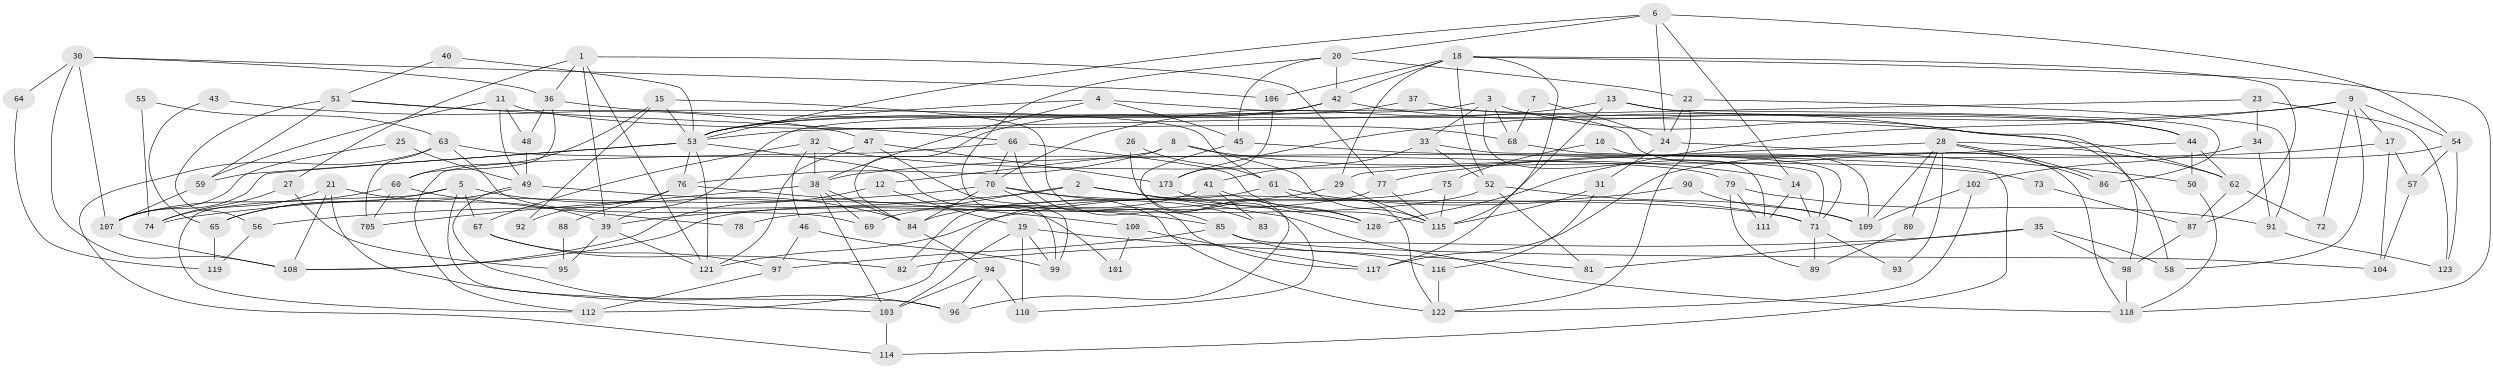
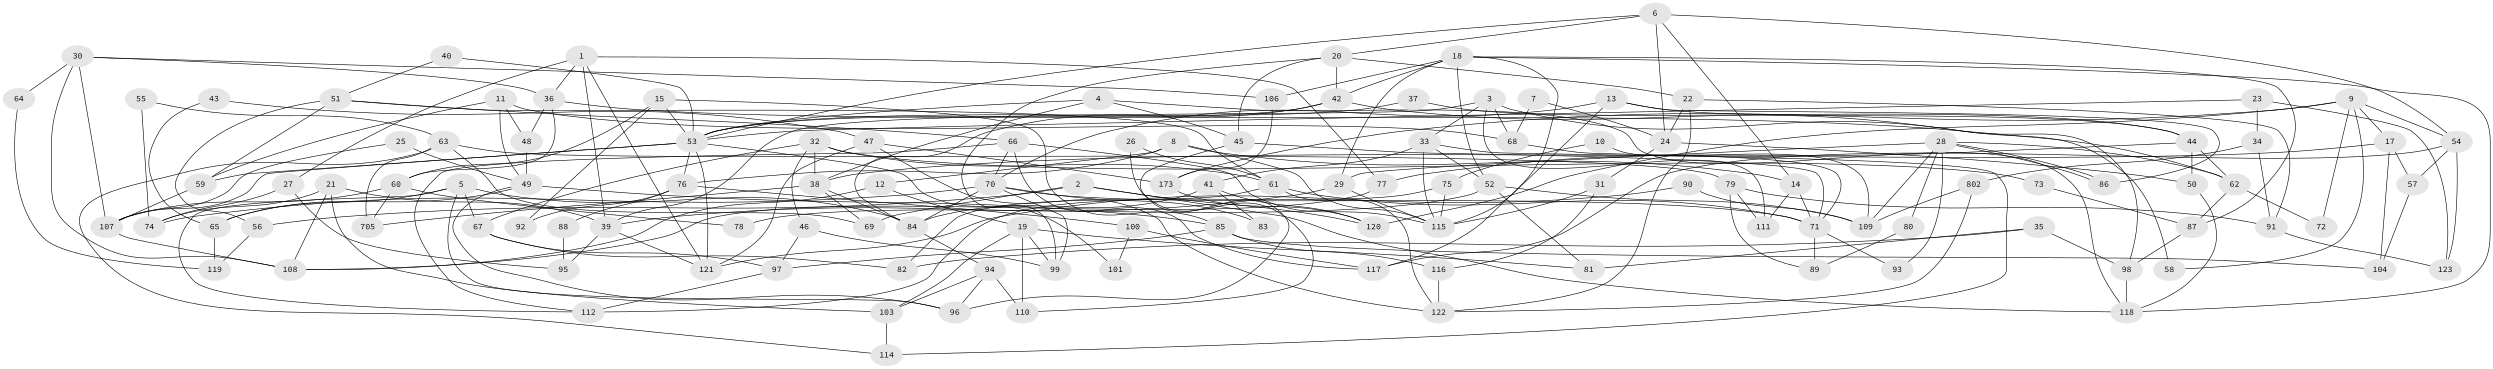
none -> (1120, 165)
(1974, 184) -> (1974, 184)
(1413, 208) -> (1424, 186)
(2106, 245) -> none
(849, 246) -> none
